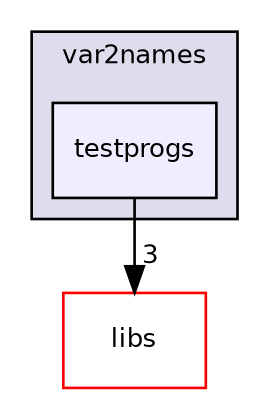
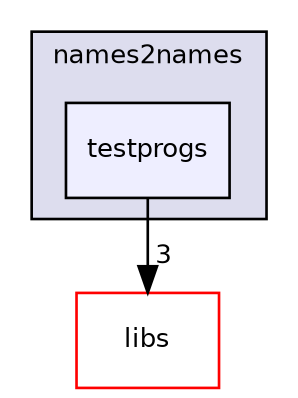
(135, 57) -> (149, 57)
